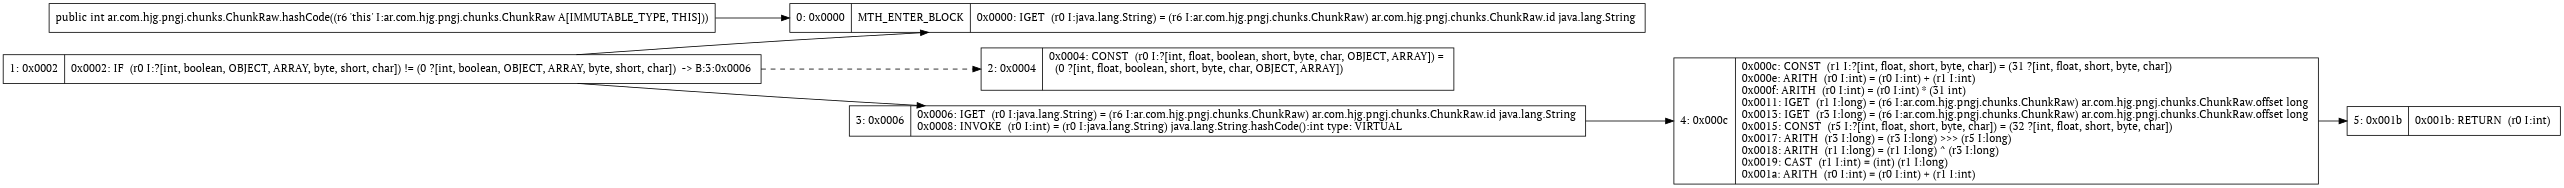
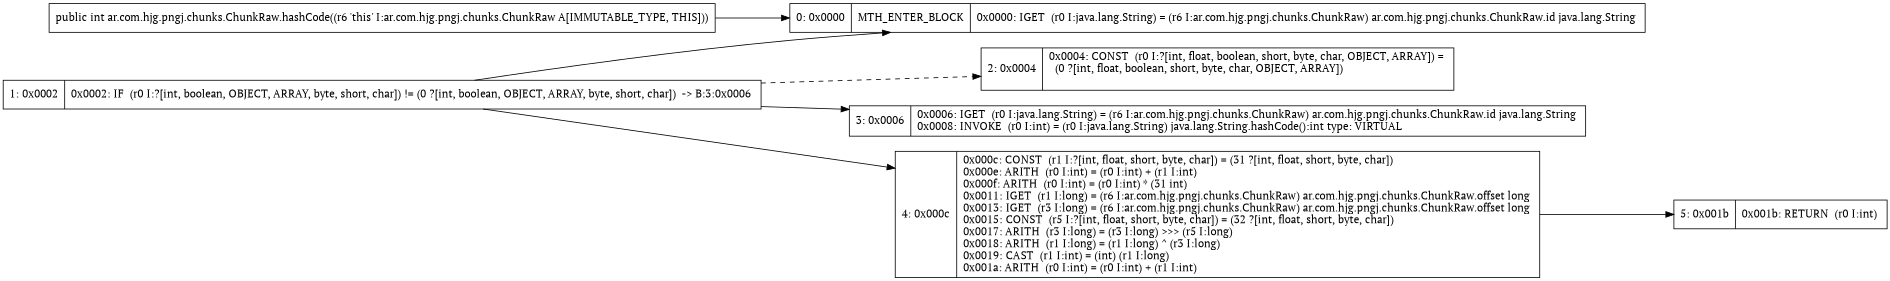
(1626, 121) -> (685, 138)
